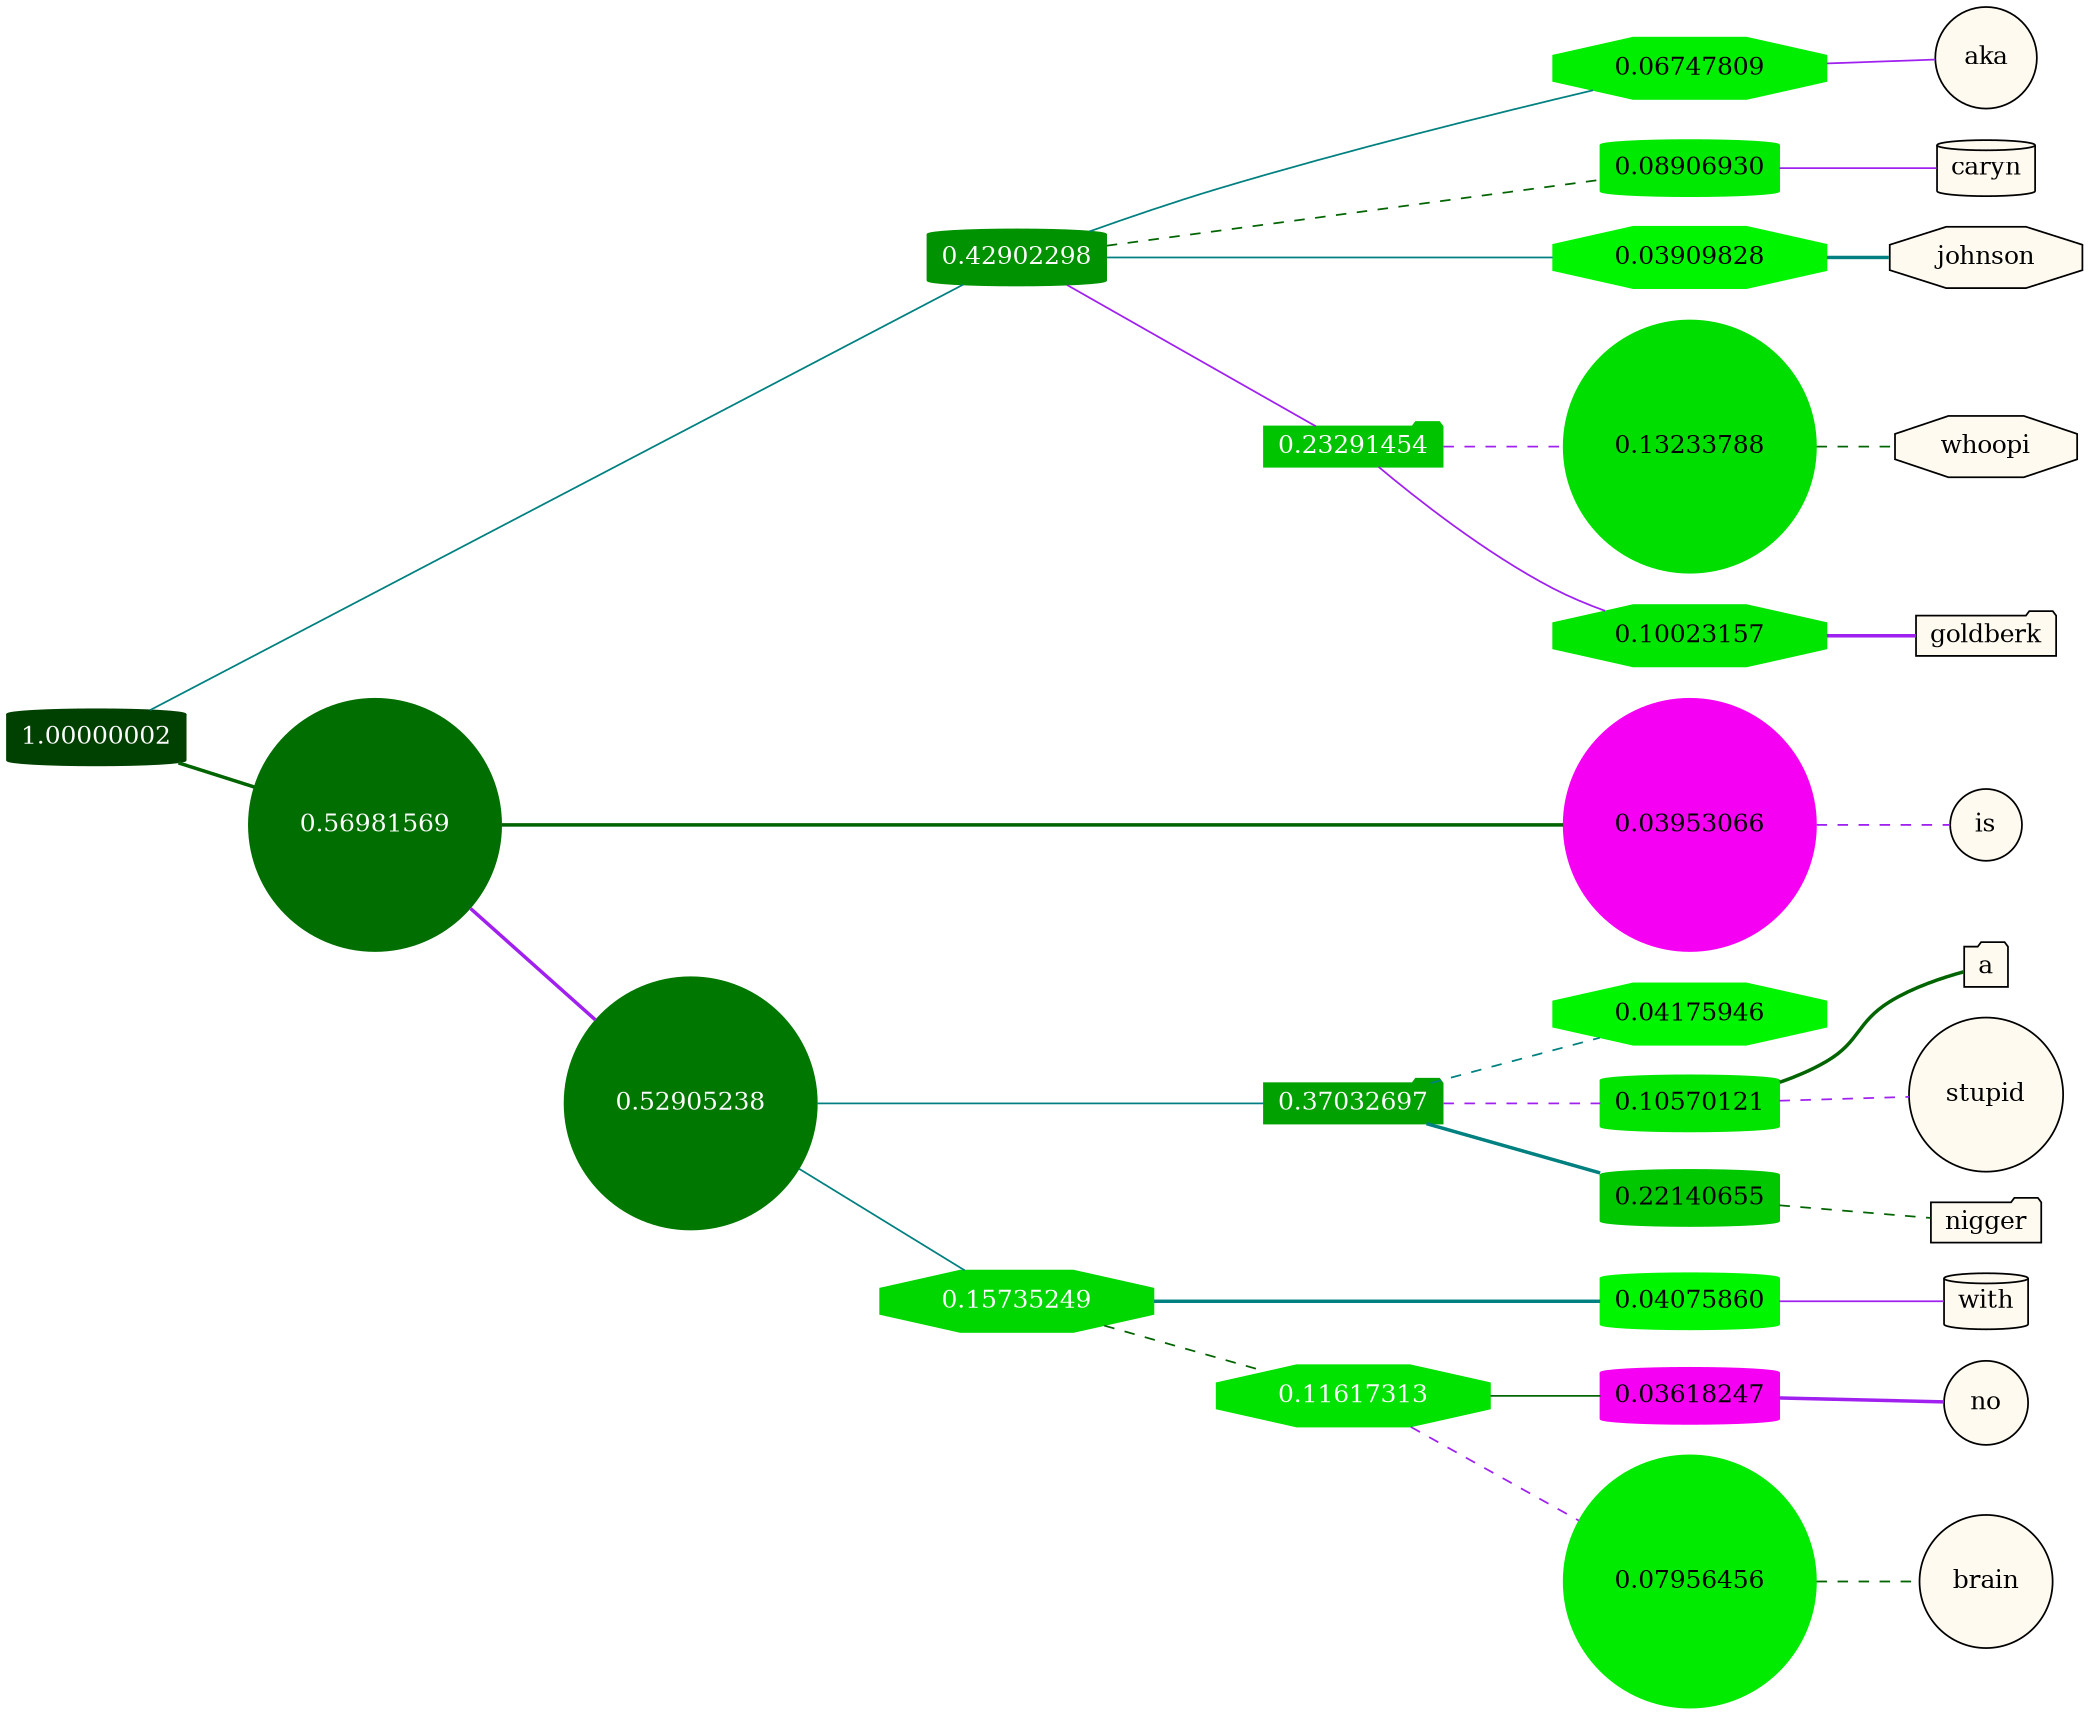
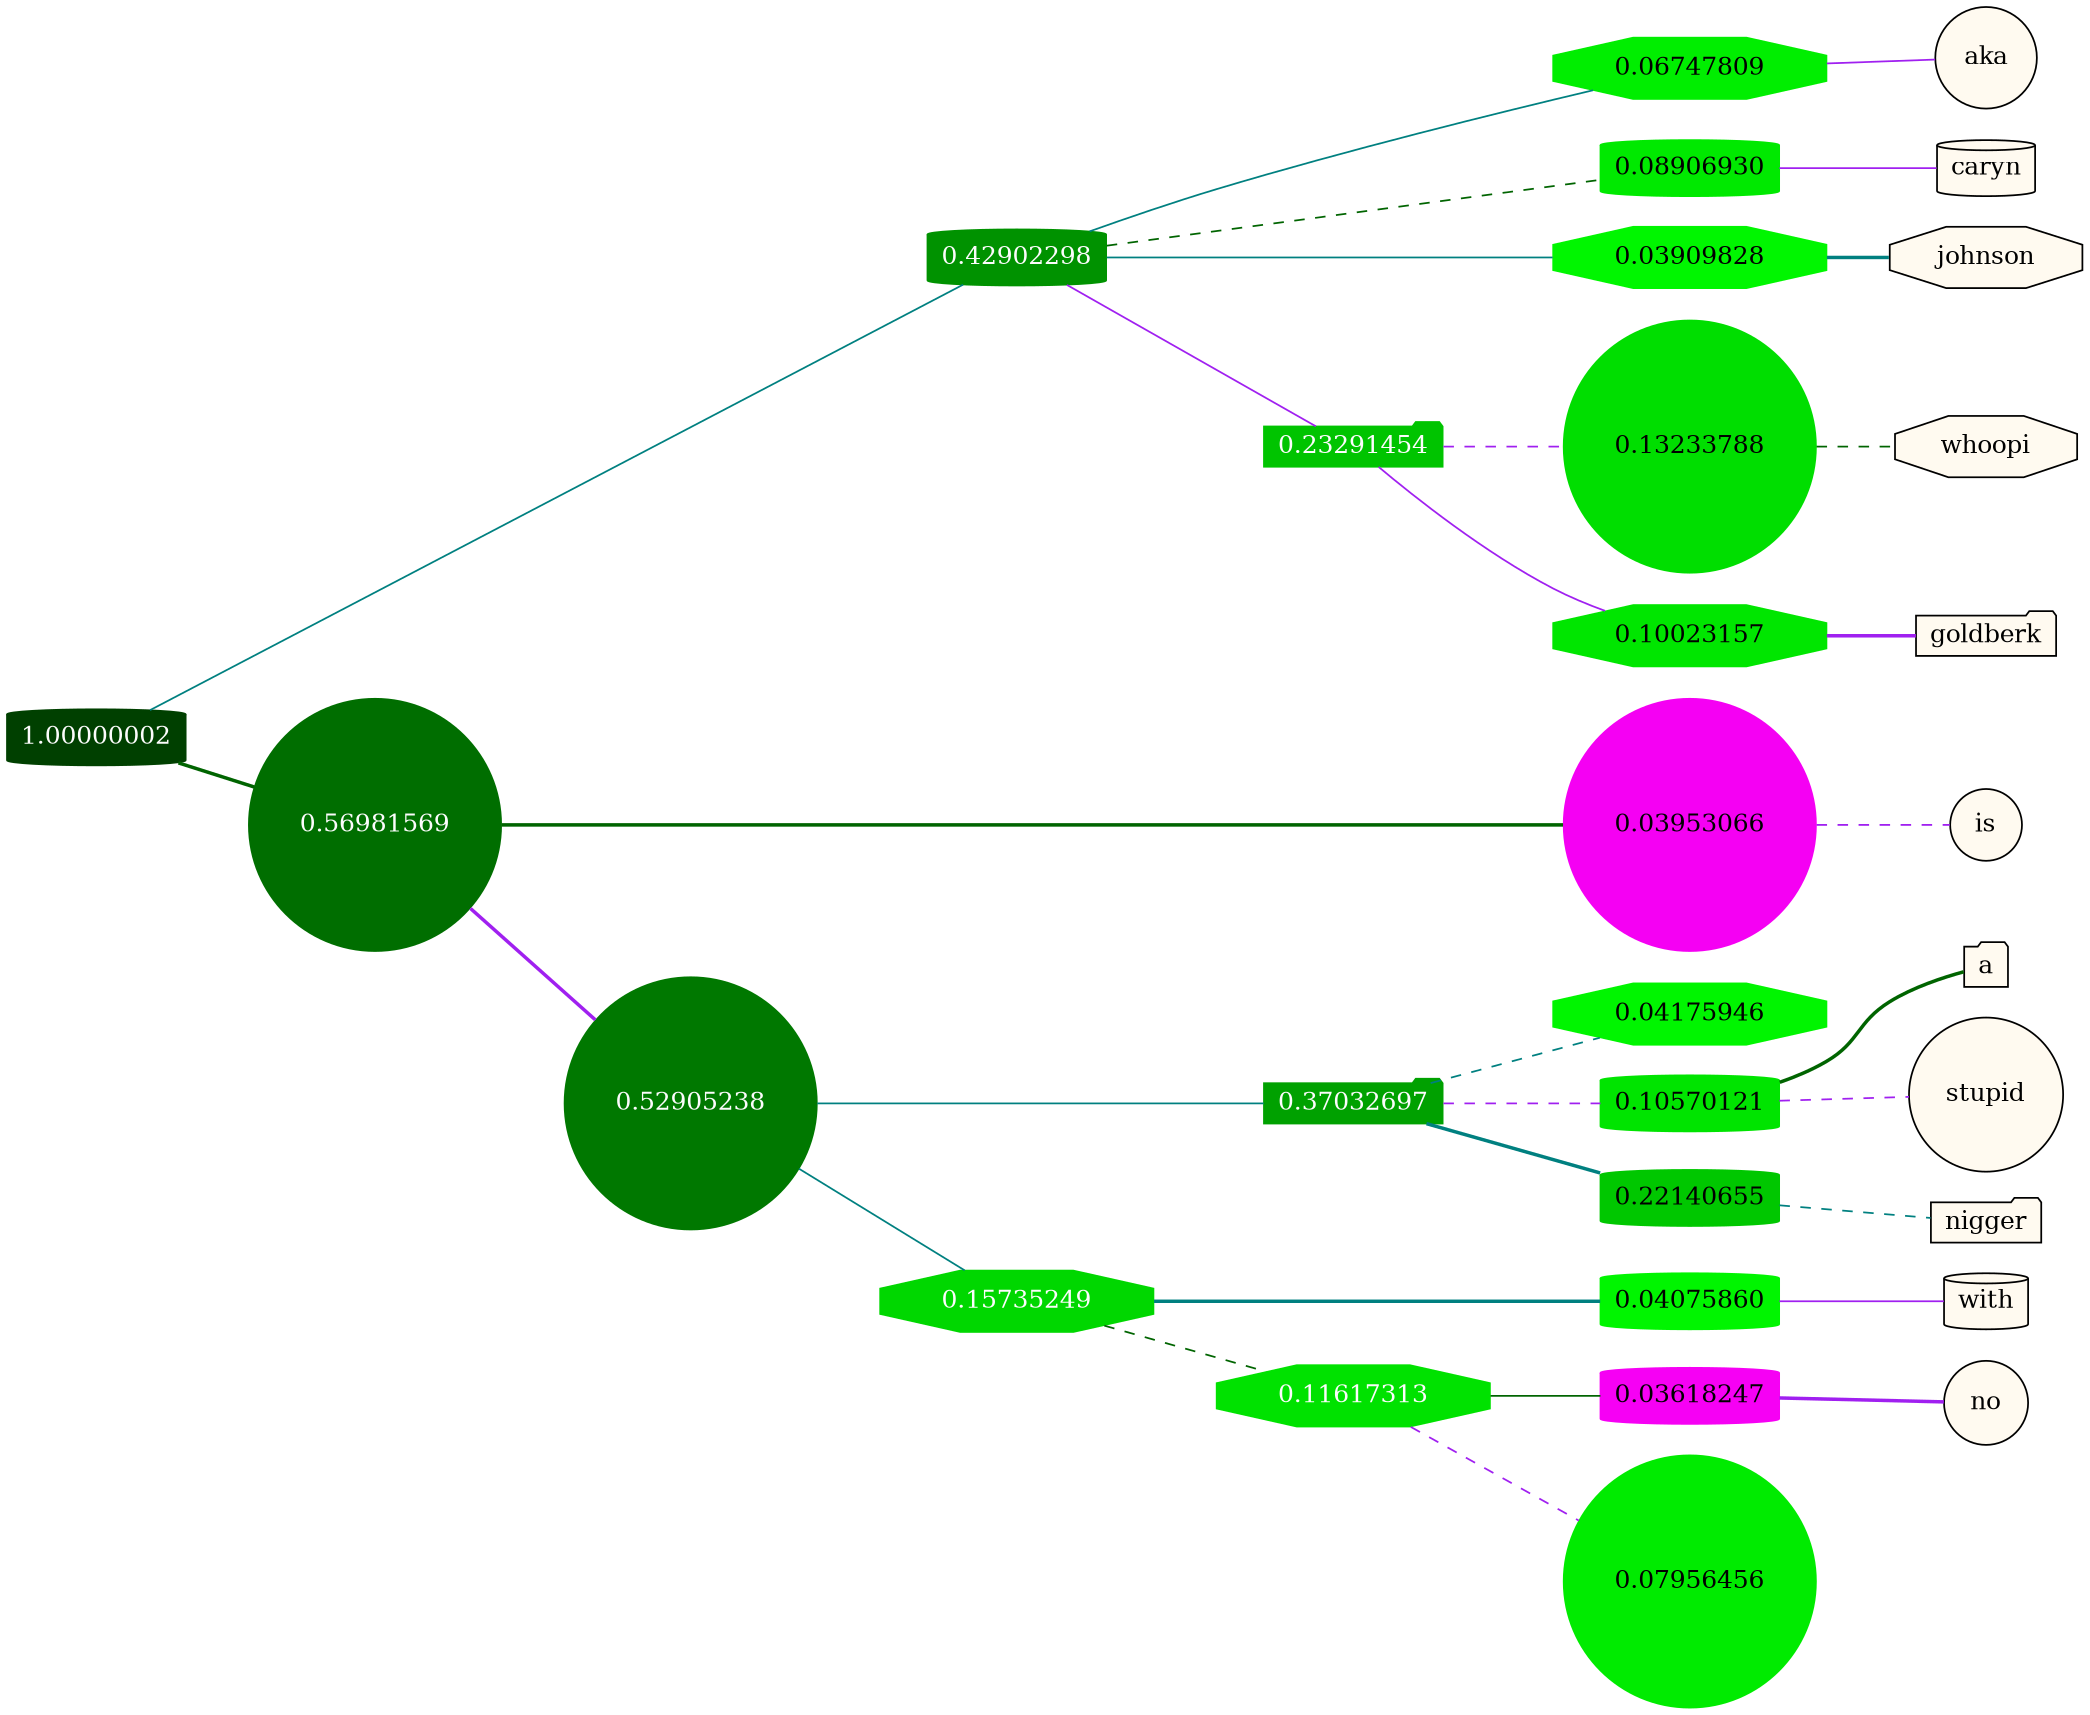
(1855, 1212) -> (1855, 1212)
(1986, 1582) -> none
